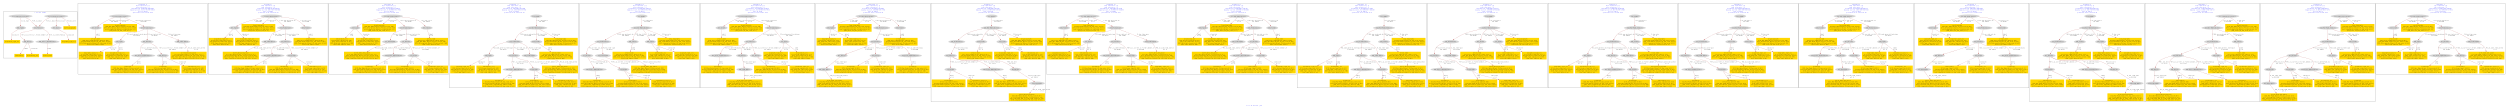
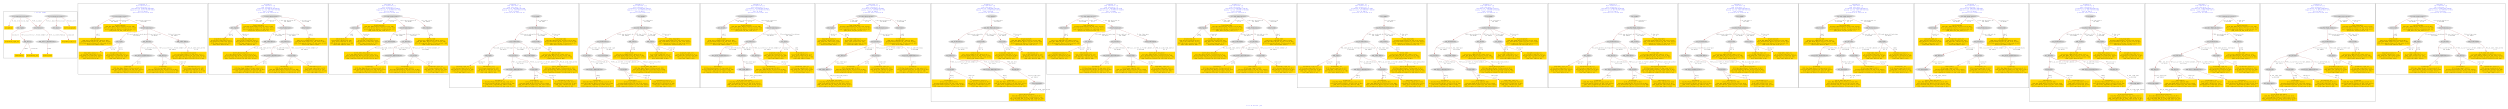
none -> (9, 28)
